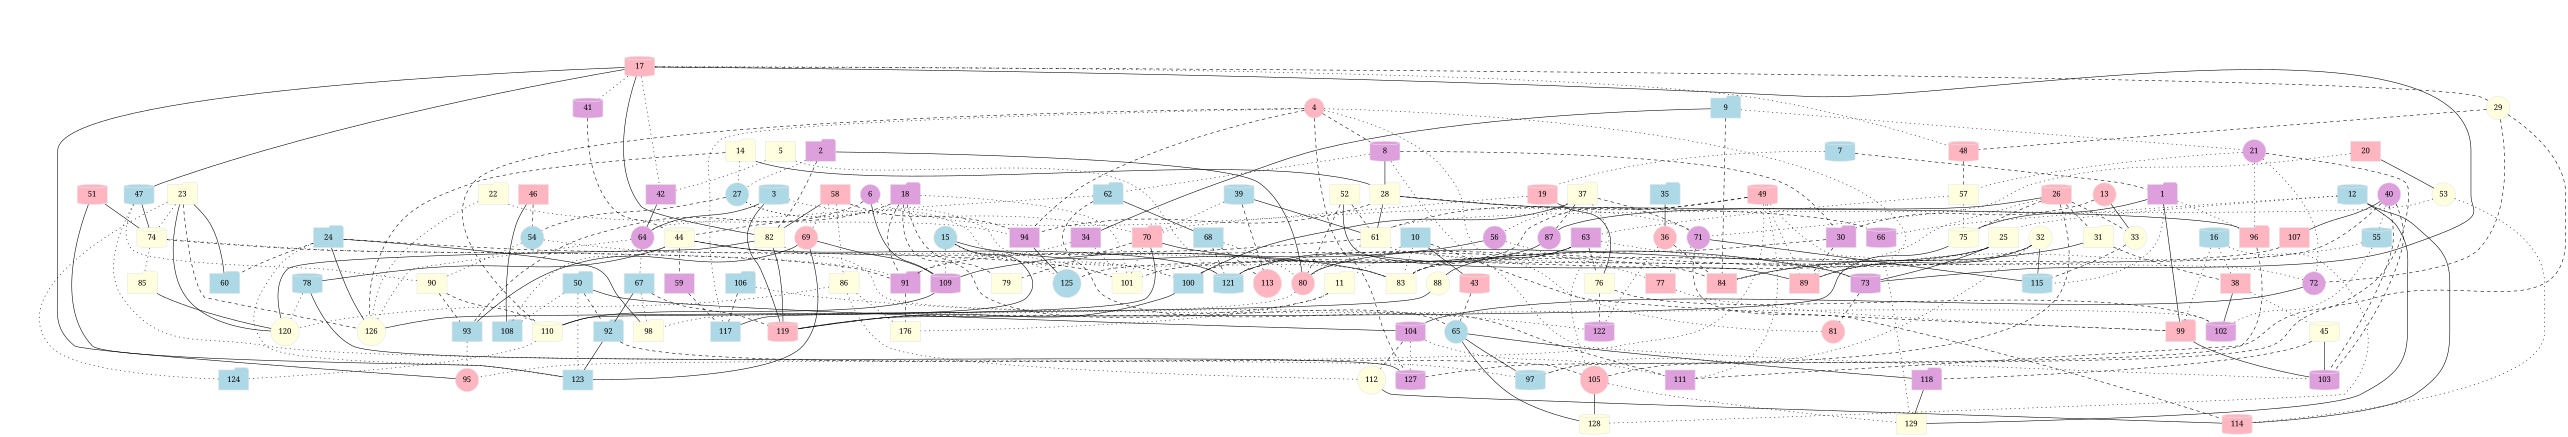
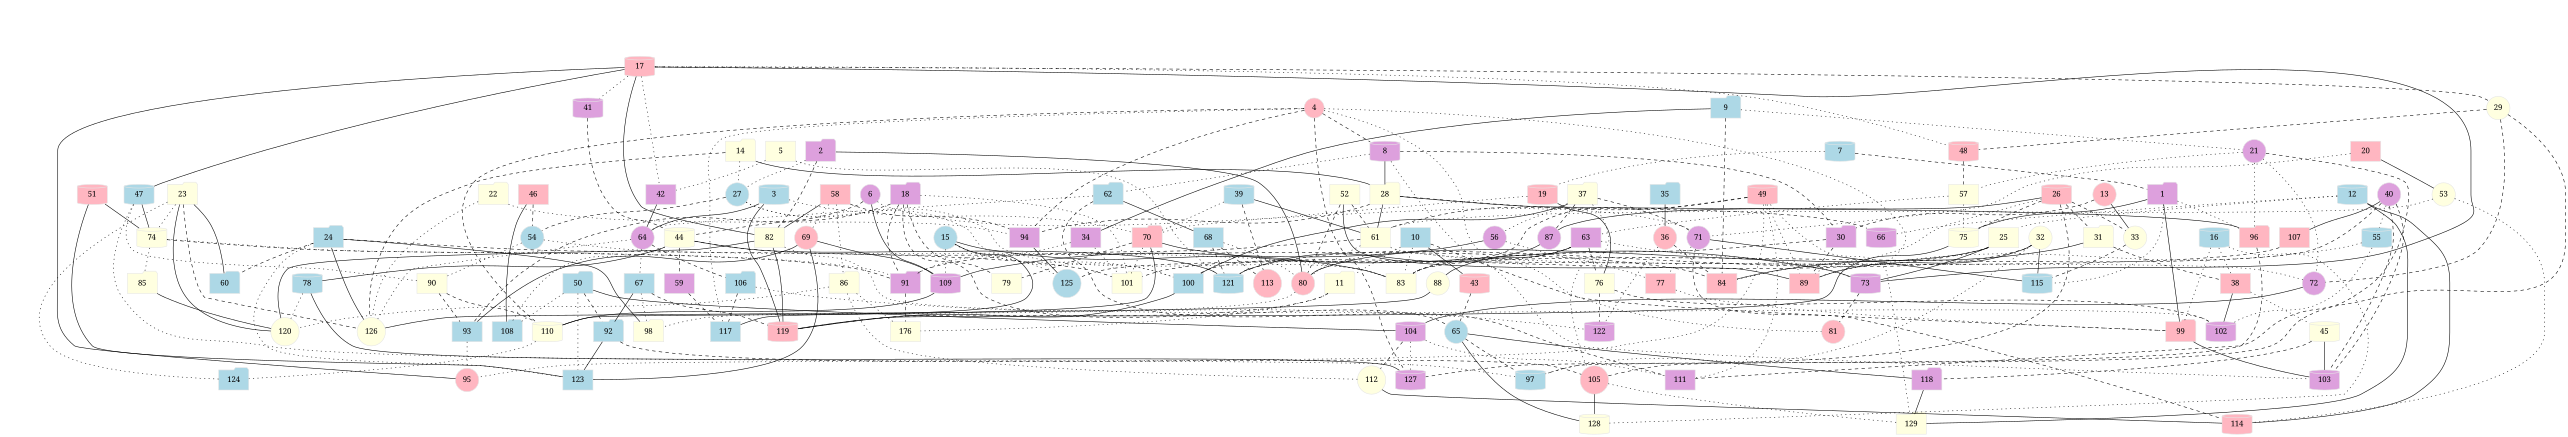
none -> (692, 264)
(1484, 351) -> (1484, 351)
